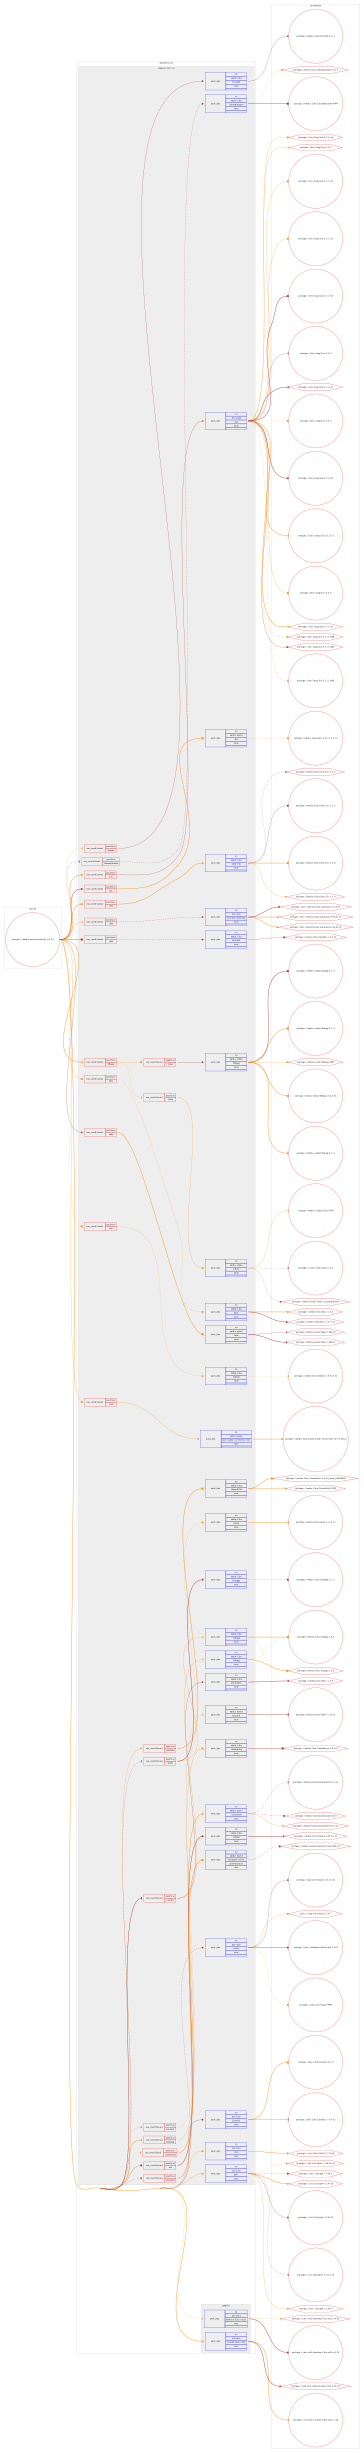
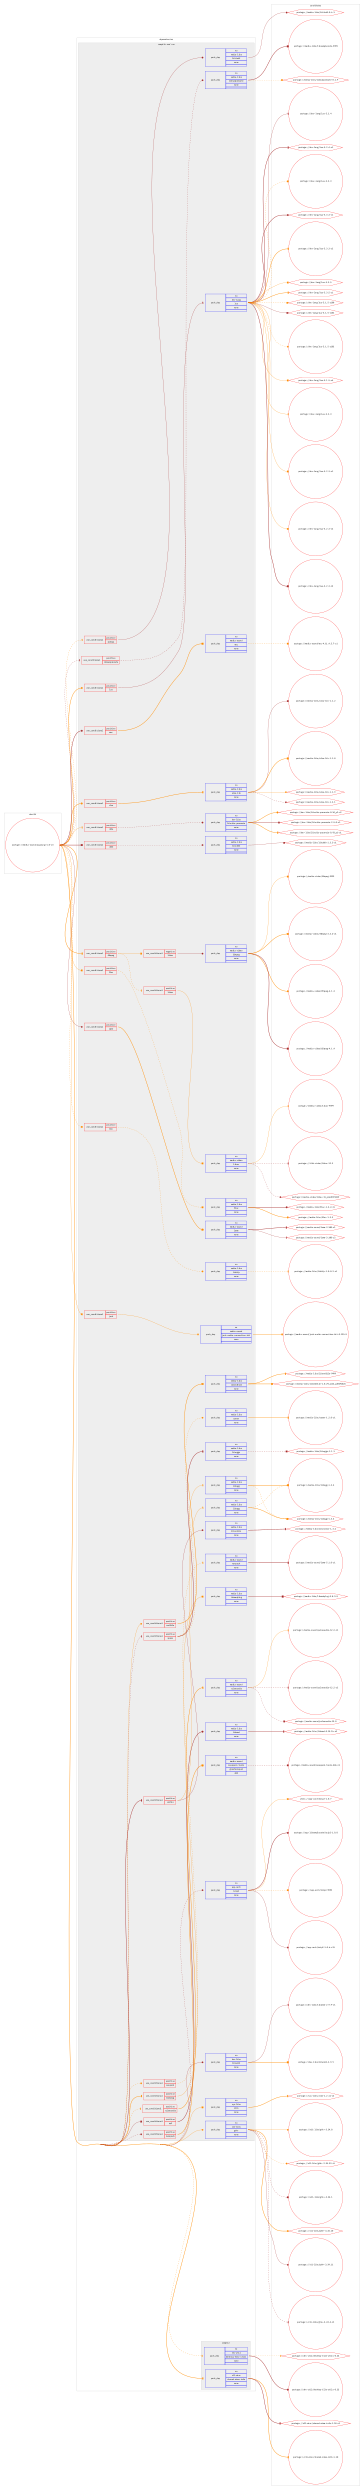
(316, 36) -> (316, 13)
(316, 148) -> (316, 414)
(316, 478) -> (316, 215)
(316, 536) -> (316, 249)
(316, 593) -> (316, 283)
(316, 1028) -> none
(316, 1062) -> (316, 877)
(316, 1580) -> (316, 1451)
(316, 1681) -> (316, 1529)
(316, 1826) -> (316, 1630)
(316, 1846) -> (316, 1765)
(316, 2174) -> (316, 2197)
(316, 2309) -> (316, 2130)
